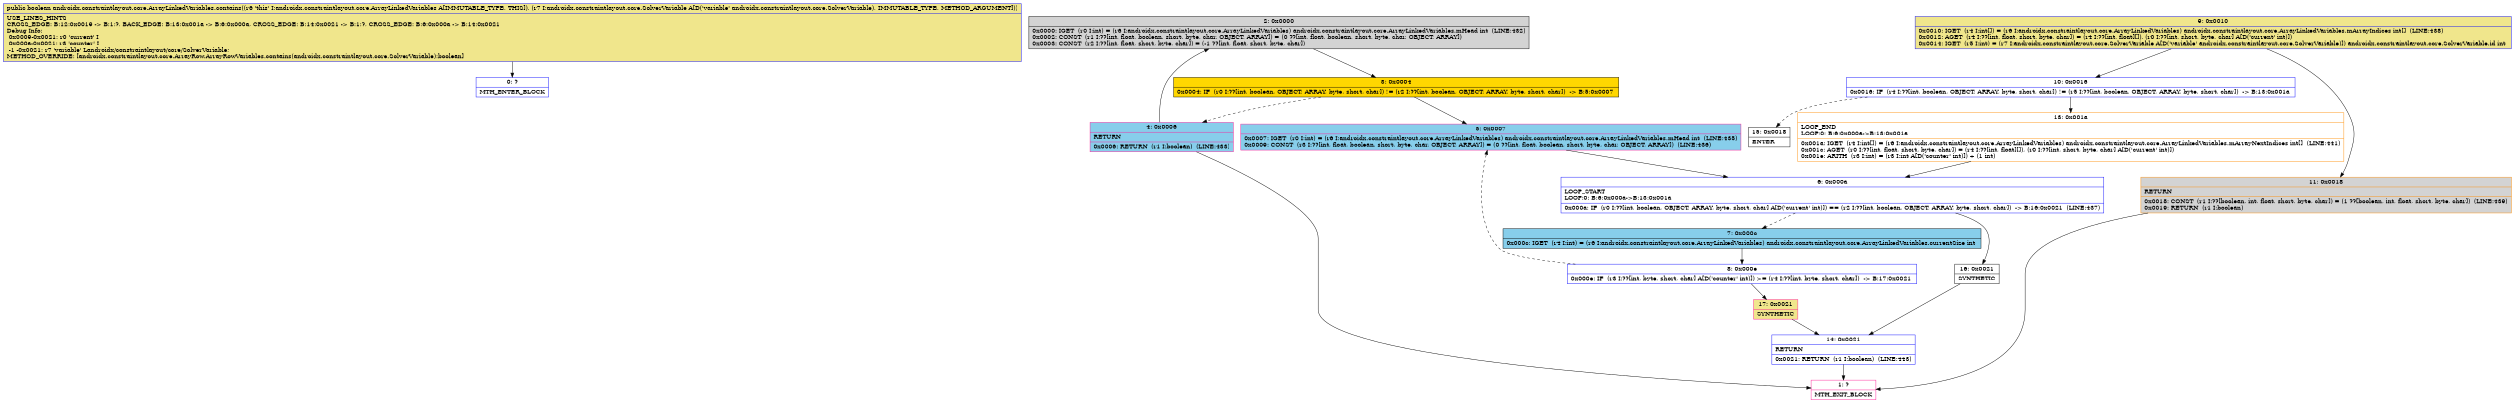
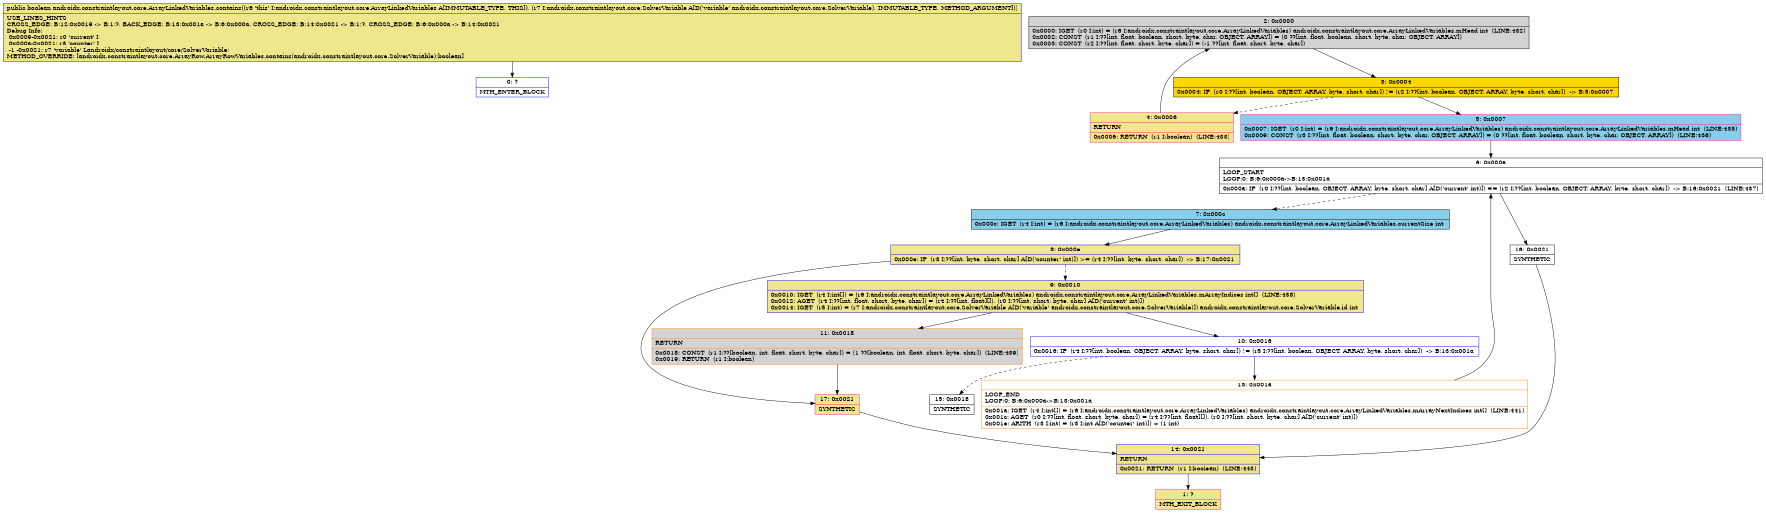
(1162, 137) -> (1162, 127)
(1763, 142) -> (952, 409)
(1832, 195) -> (1491, 176)
(1493, 240) -> (1065, 270)
(1742, 274) -> (1065, 255)
(2025, 310) -> (837, 377)
(1843, 350) -> (1188, 459)
(1445, 355) -> none
(1843, 390) -> (1188, 500)
